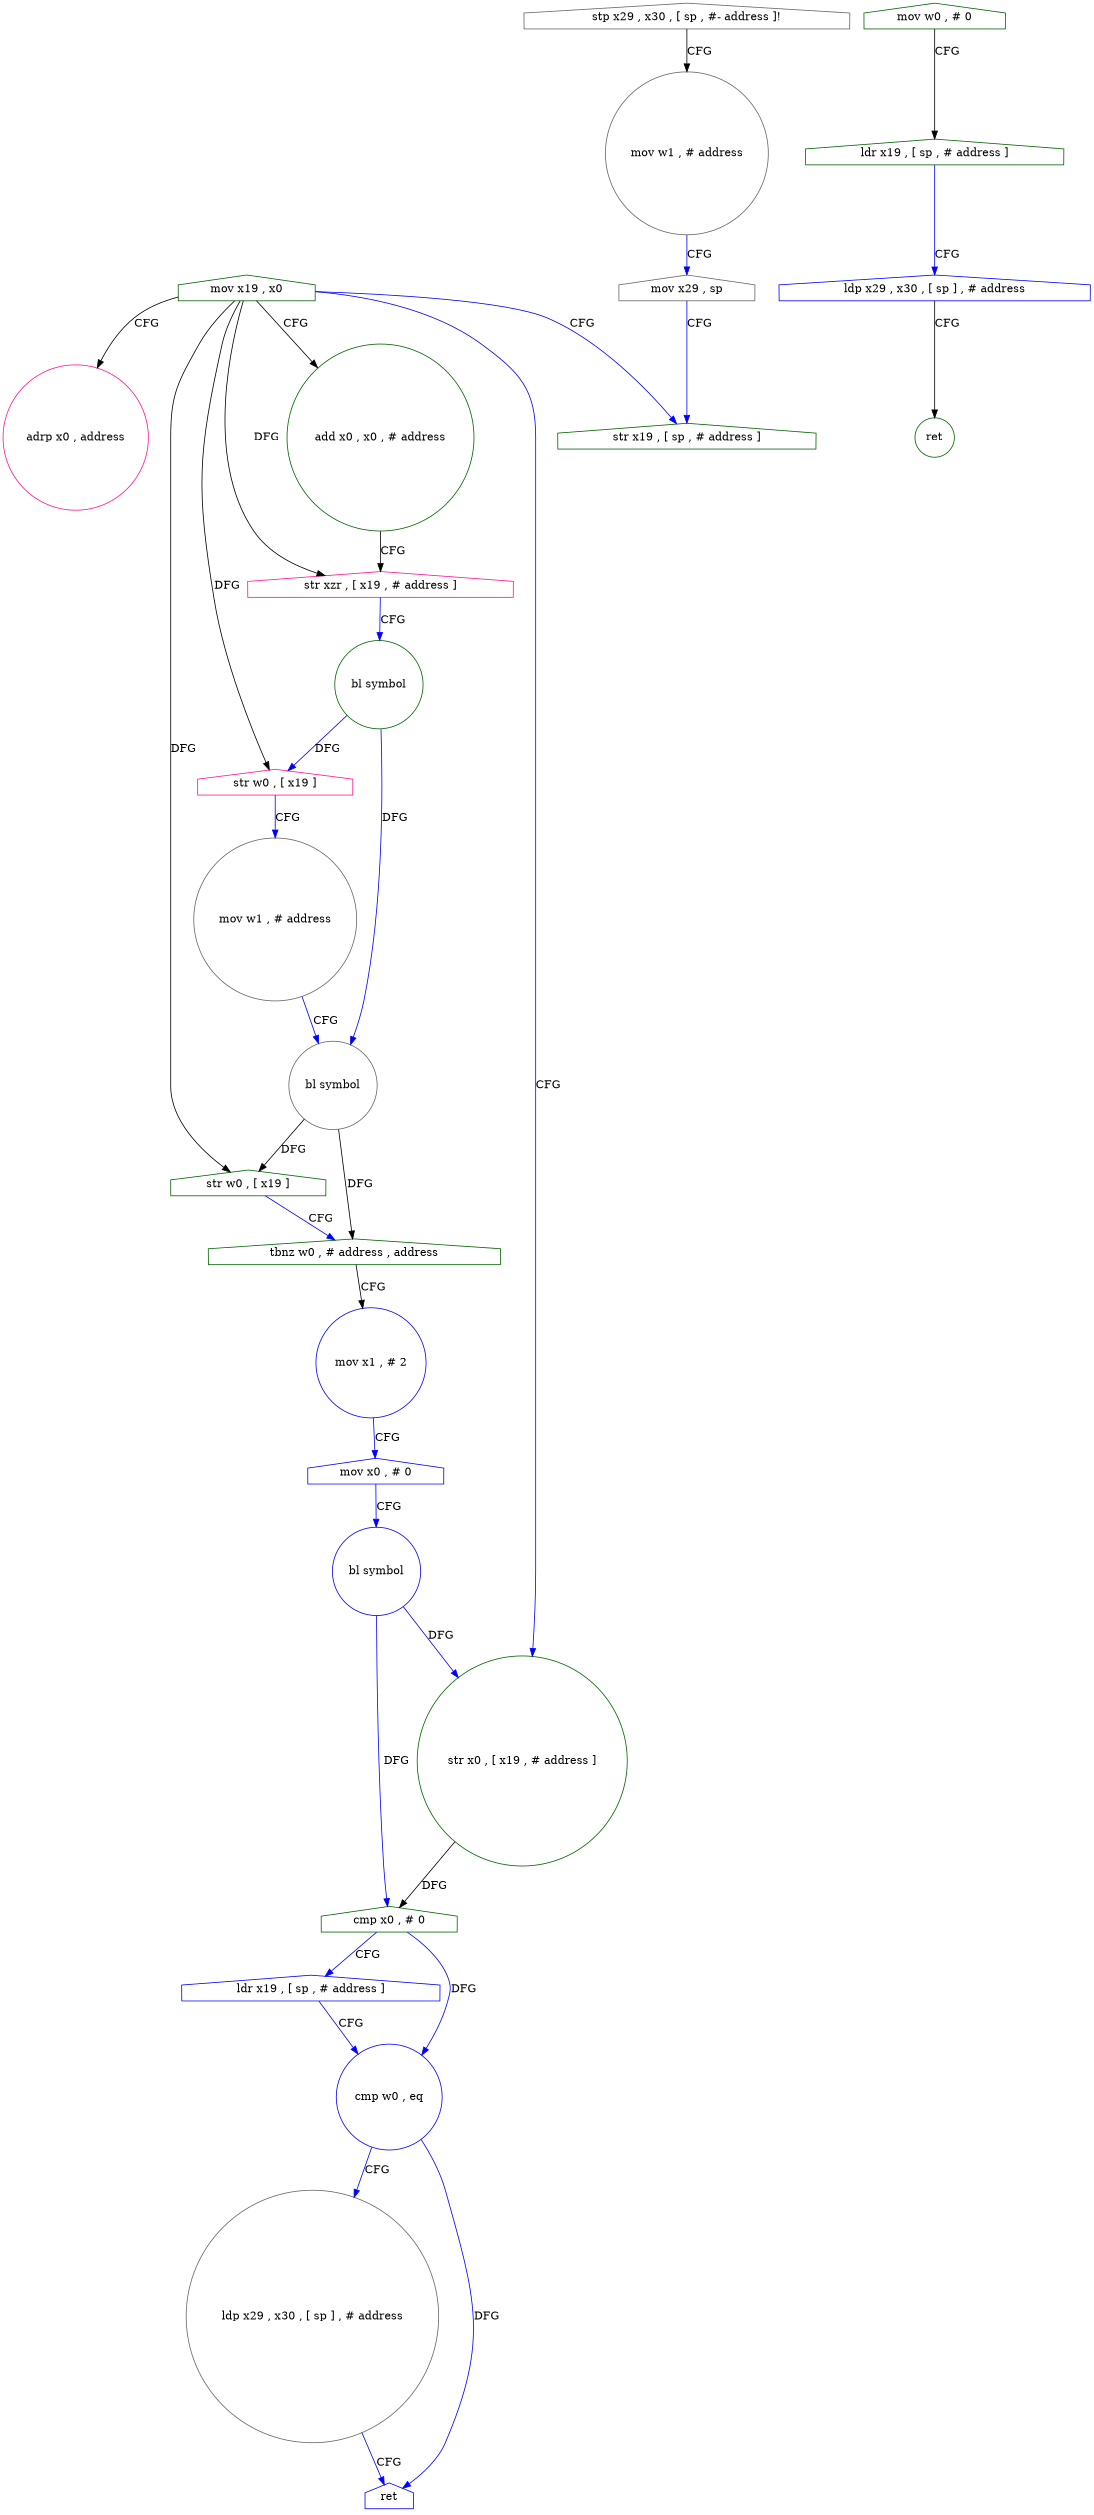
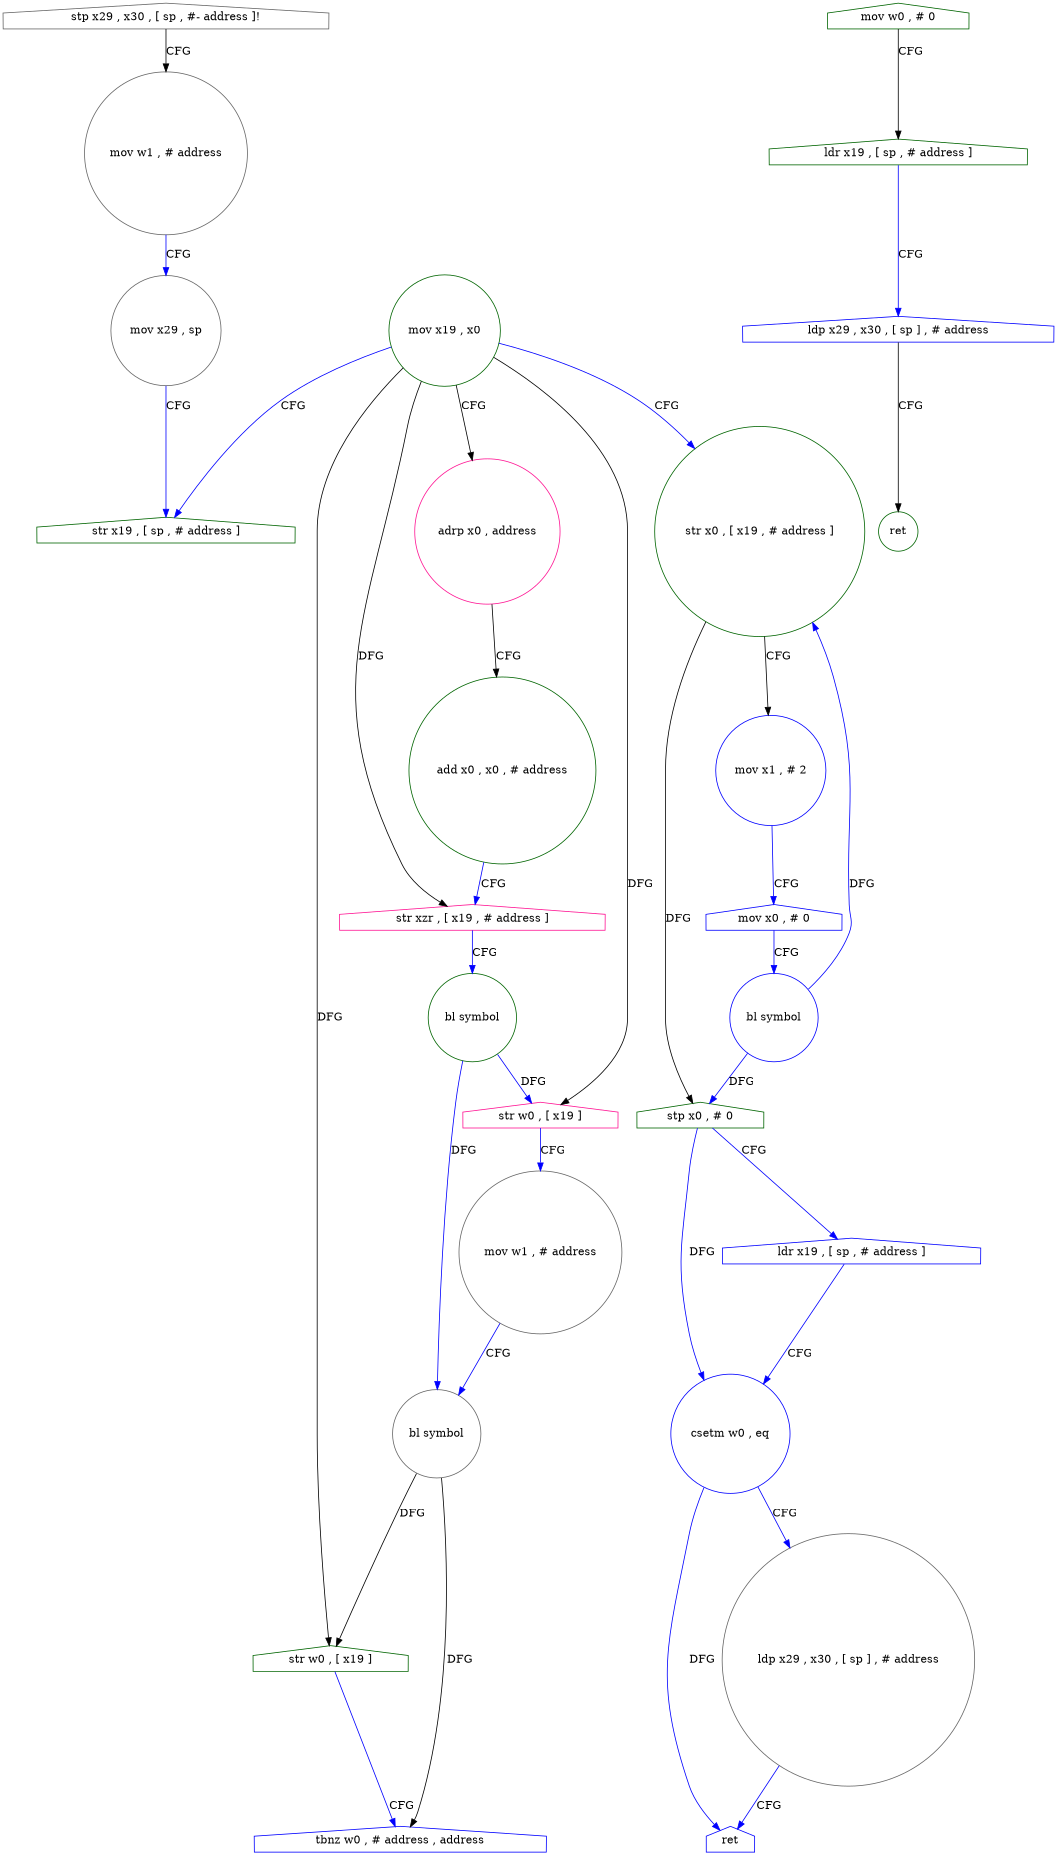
(247, 289) -> (445, 331)
(687, 289) -> (166, 331)
(284, 331) -> (494, 637)
(381, 547) -> (480, 879)
(354, 1253) -> (400, 1841)
(359, 1282) -> (766, 672)
(389, 1921) -> (700, 1117)
(389, 2097) -> (730, 1434)
